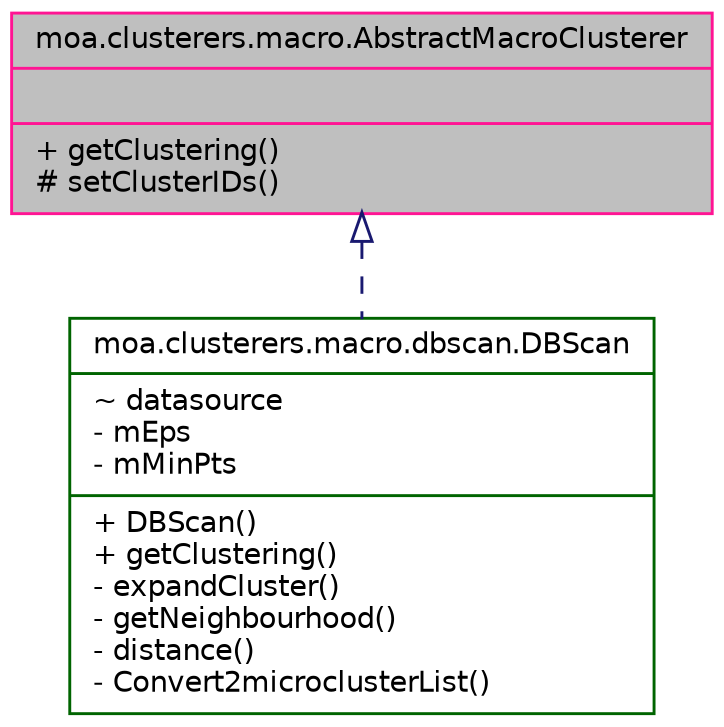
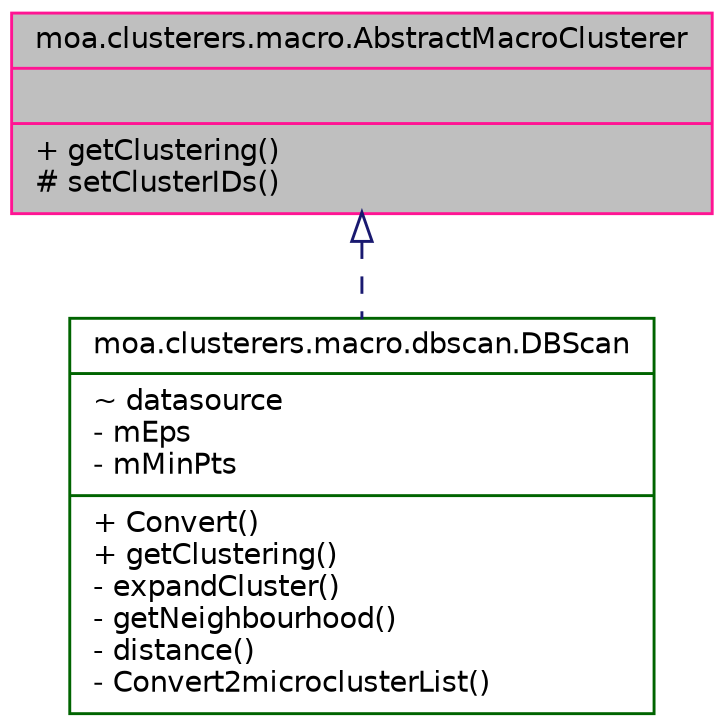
(176, 523) -> (177, 523)
